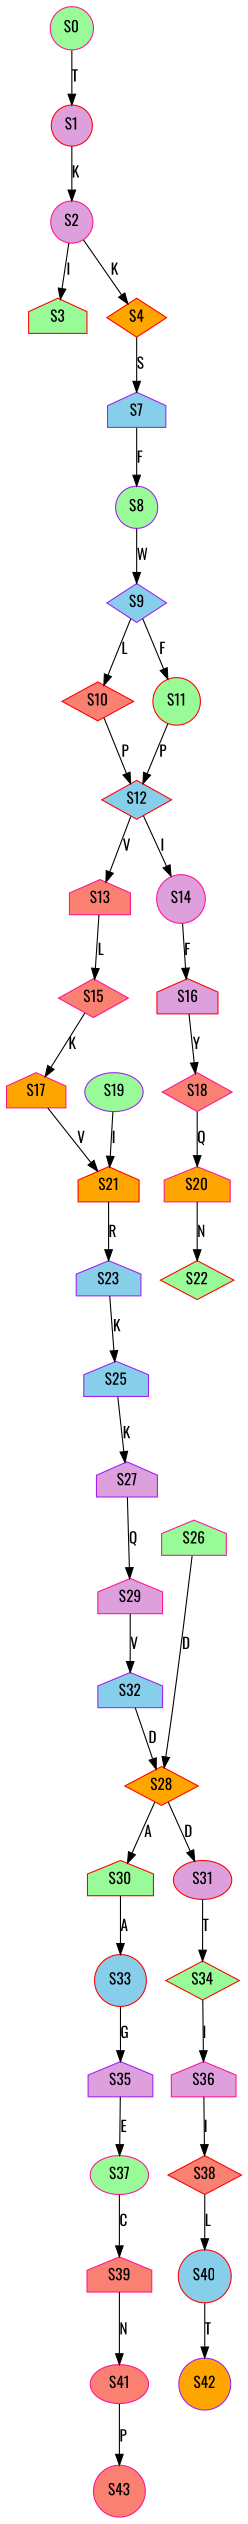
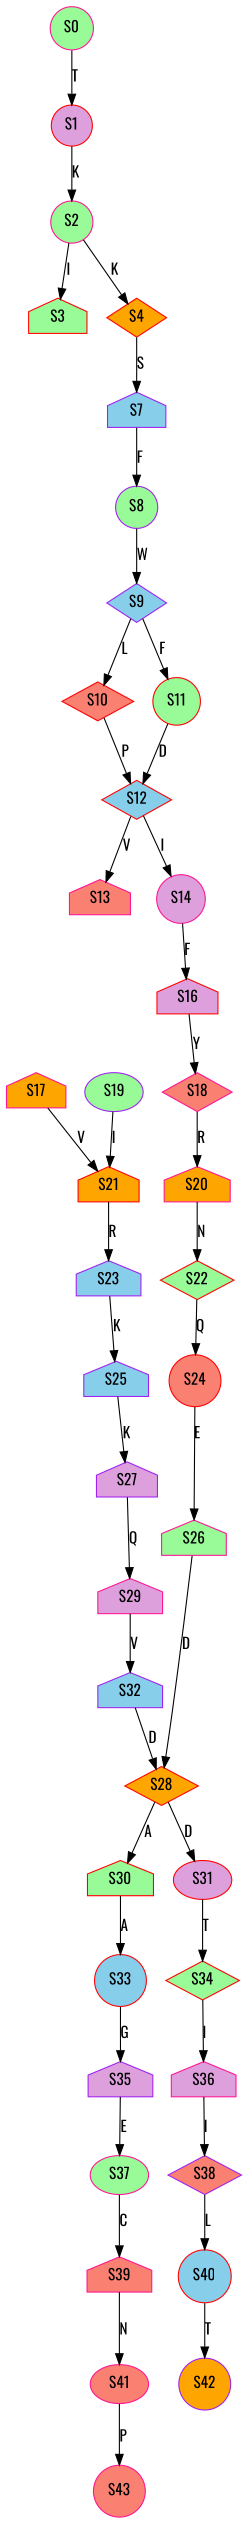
(72, 222) -> (72, 222)
(163, 753) -> (163, 753)
(93, 998) -> none
(202, 1139) -> (202, 1139)
none -> (195, 1381)
(205, 2175) -> (205, 2175)
